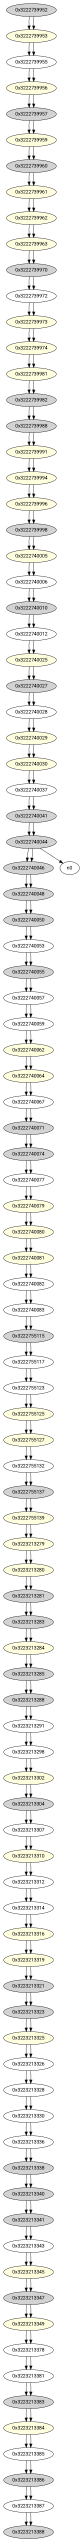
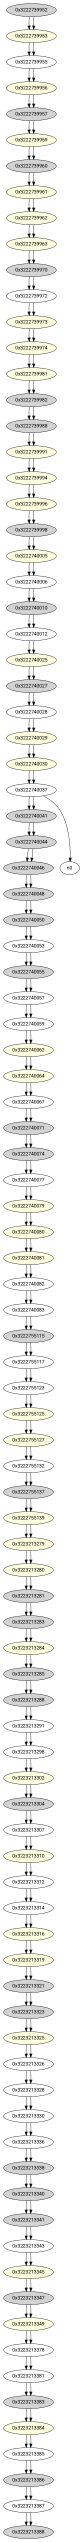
(50, 855) -> (66, 823)
